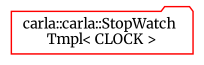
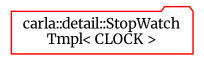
(102, 33) -> (102, 33)
